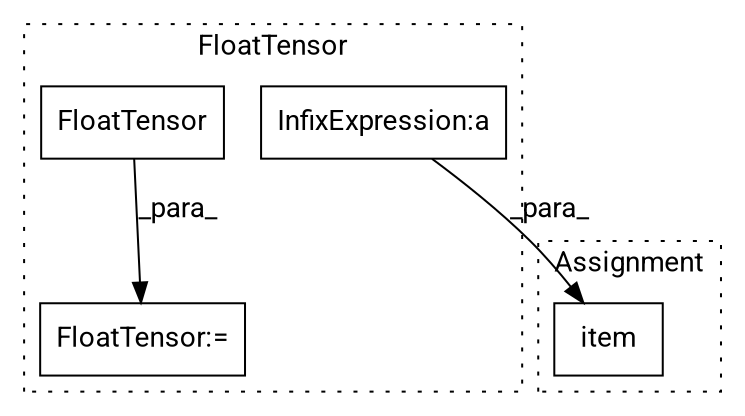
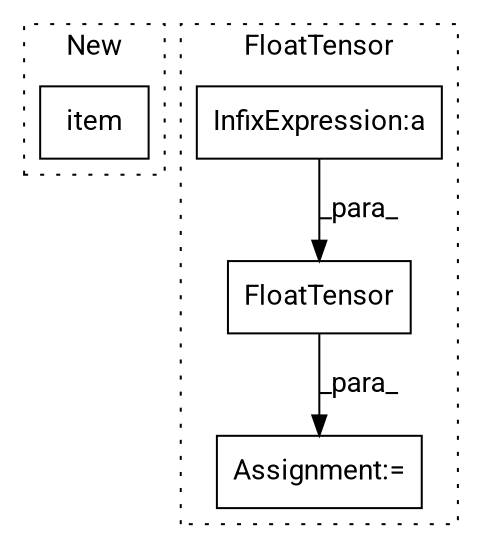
(506, 218) -> (319, 200)
(630, 264) -> (94, 47)
(143, 339) -> (319, 472)
